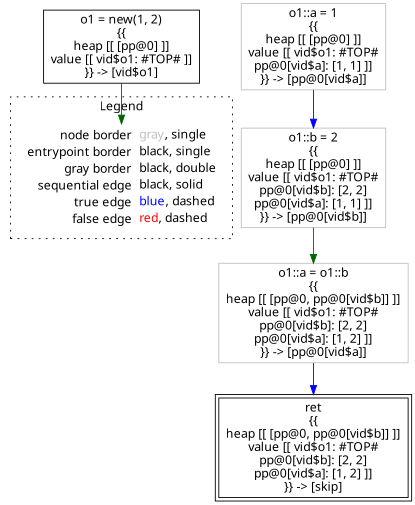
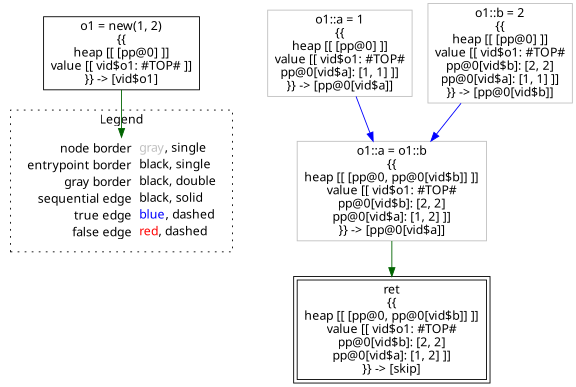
(313, 105) -> (363, 115)
(313, 241) -> (449, 119)
(313, 374) -> (392, 254)
